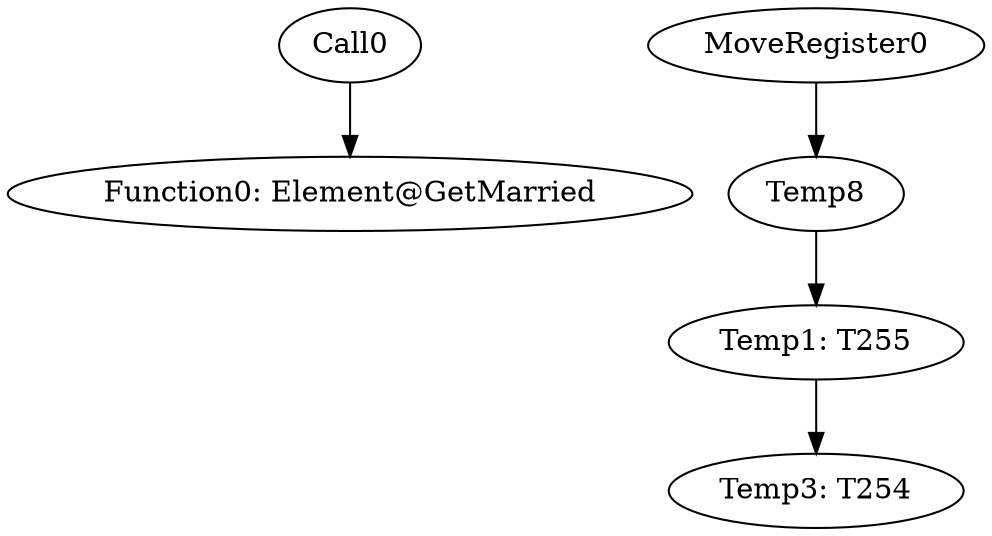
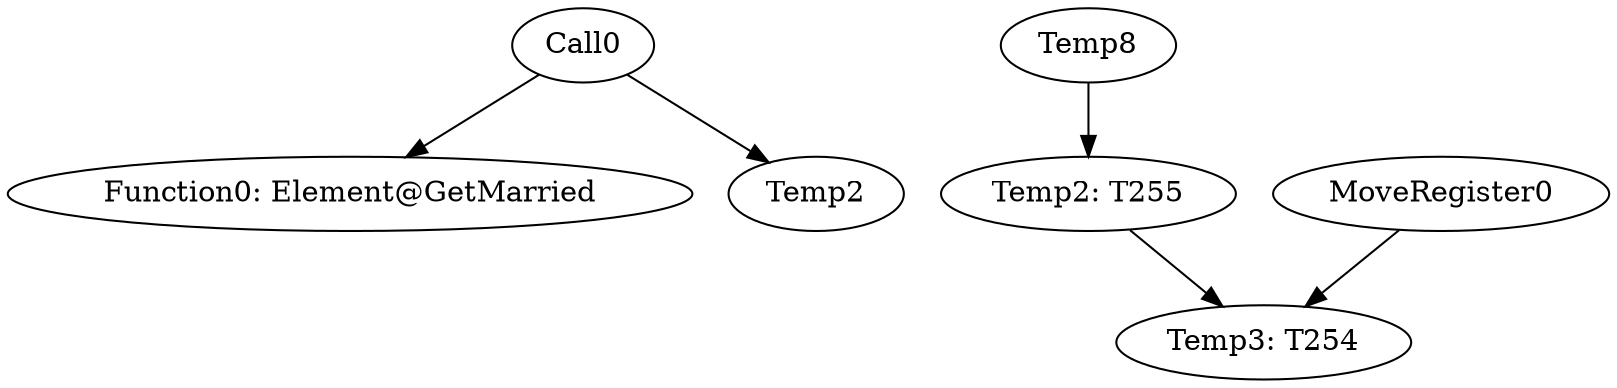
(816, 110) -> (1361, 261)
none -> (816, 194)
(816, 342) -> (1088, 194)
